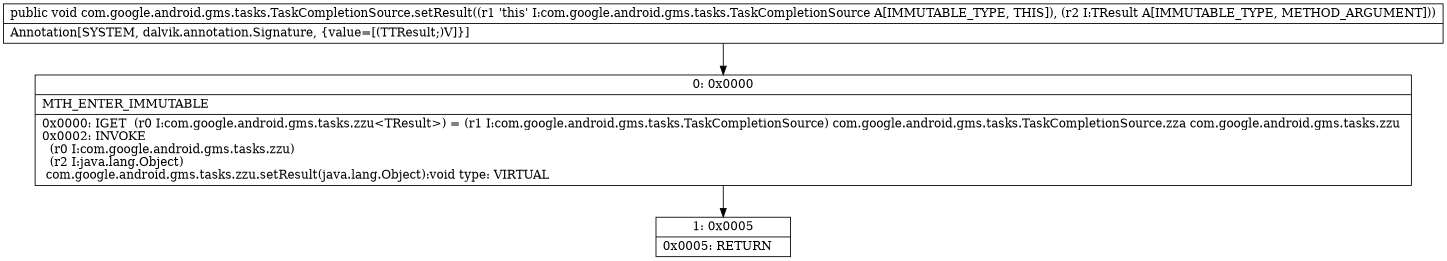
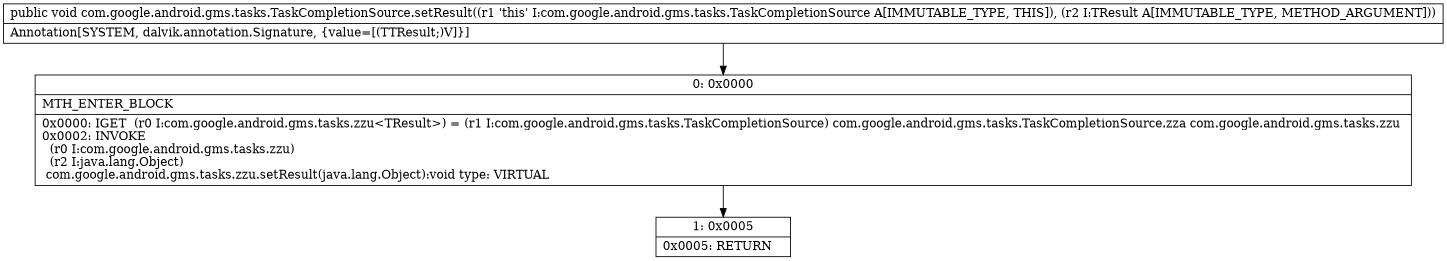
(126, 104) -> (108, 104)
